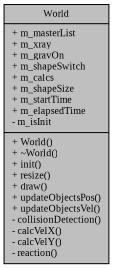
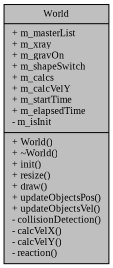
(43, 89) -> (42, 89)
